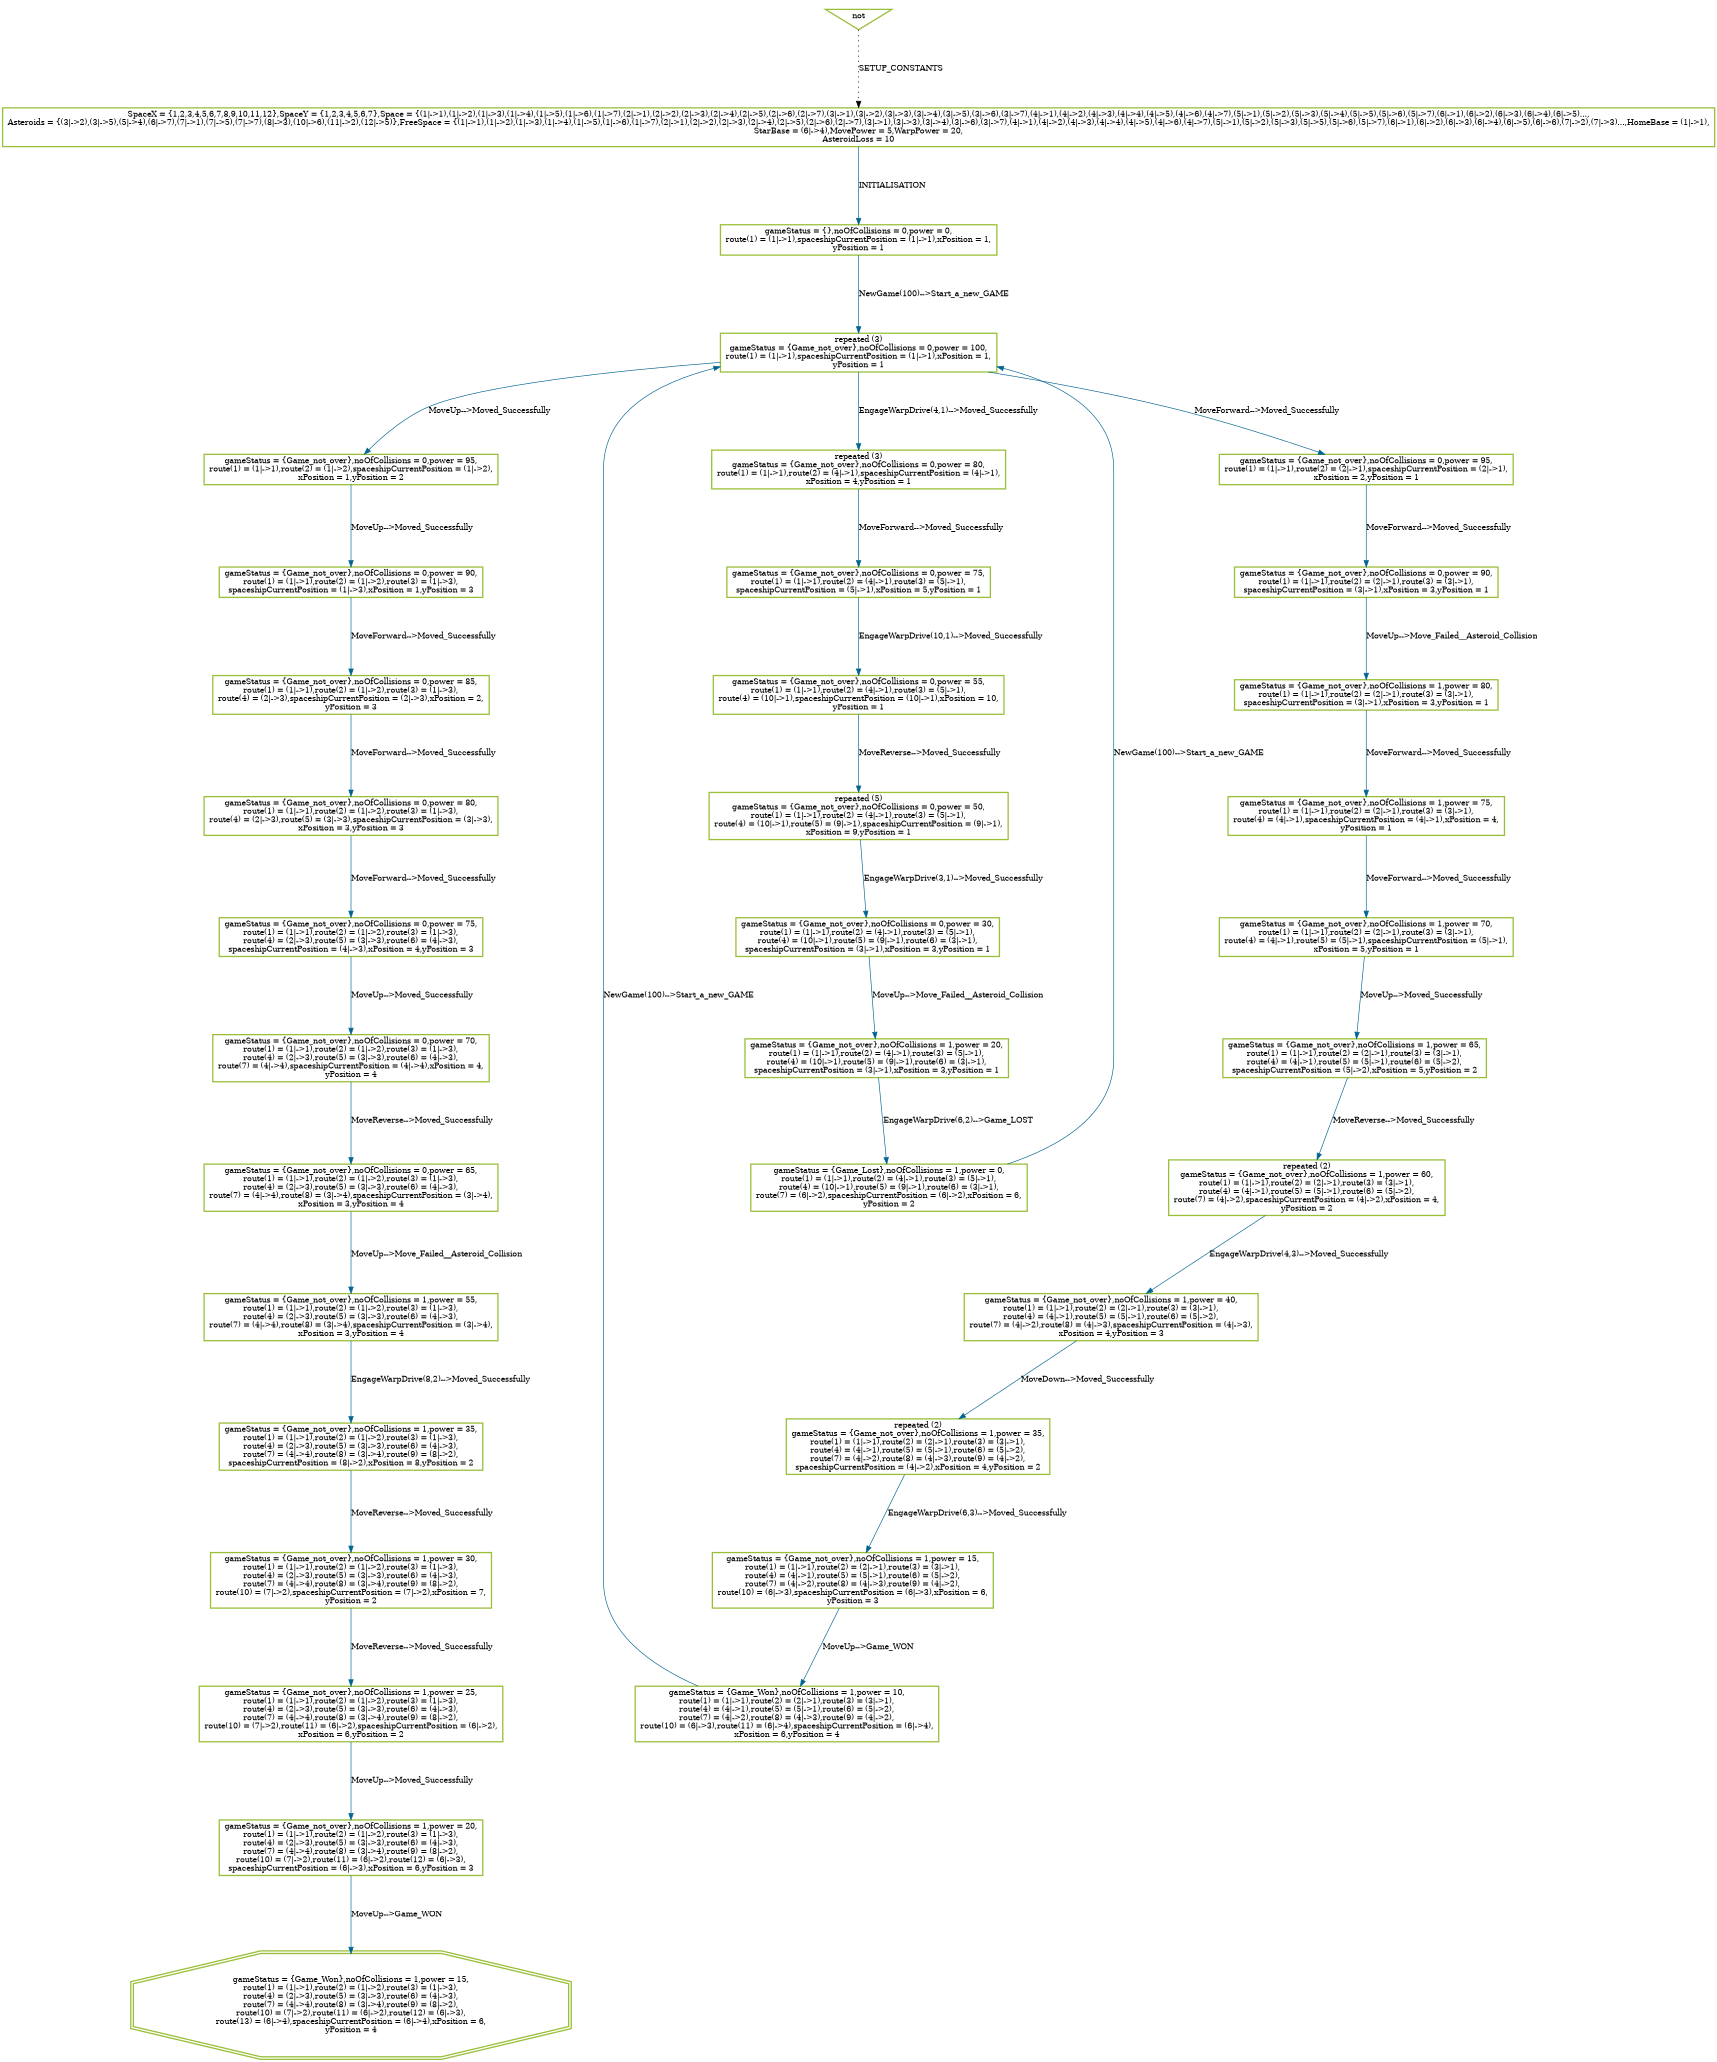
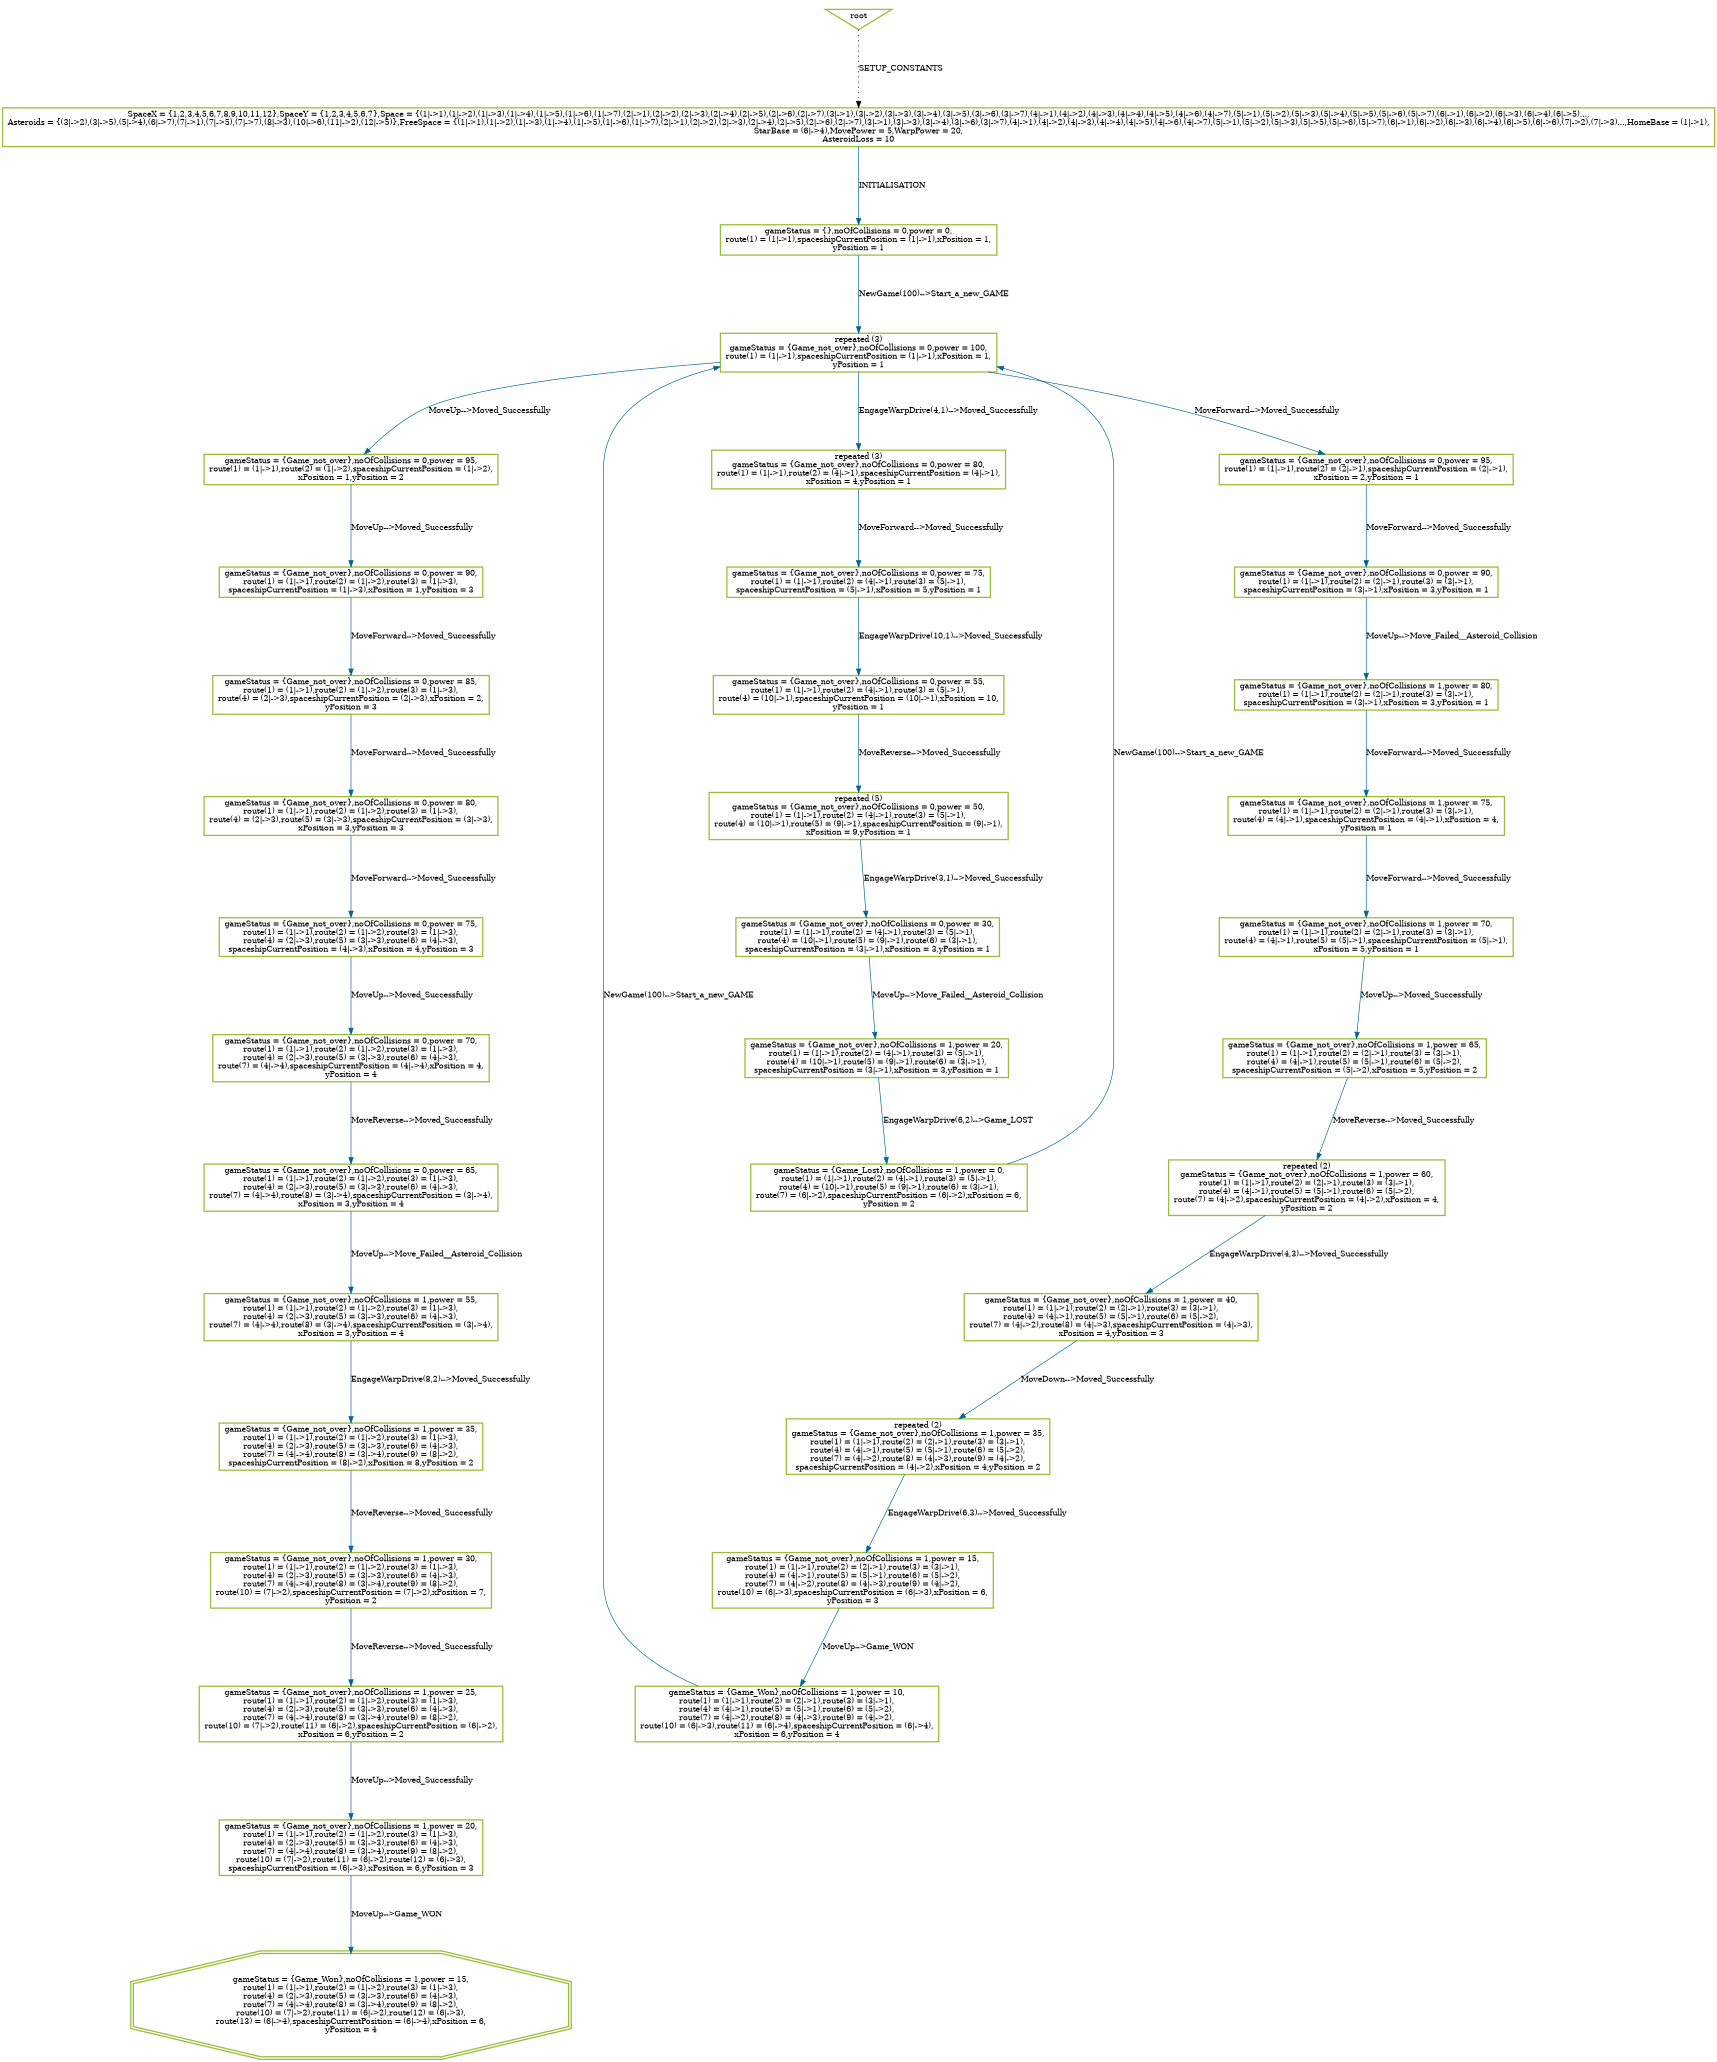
(859, 16) -> (859, 16)
